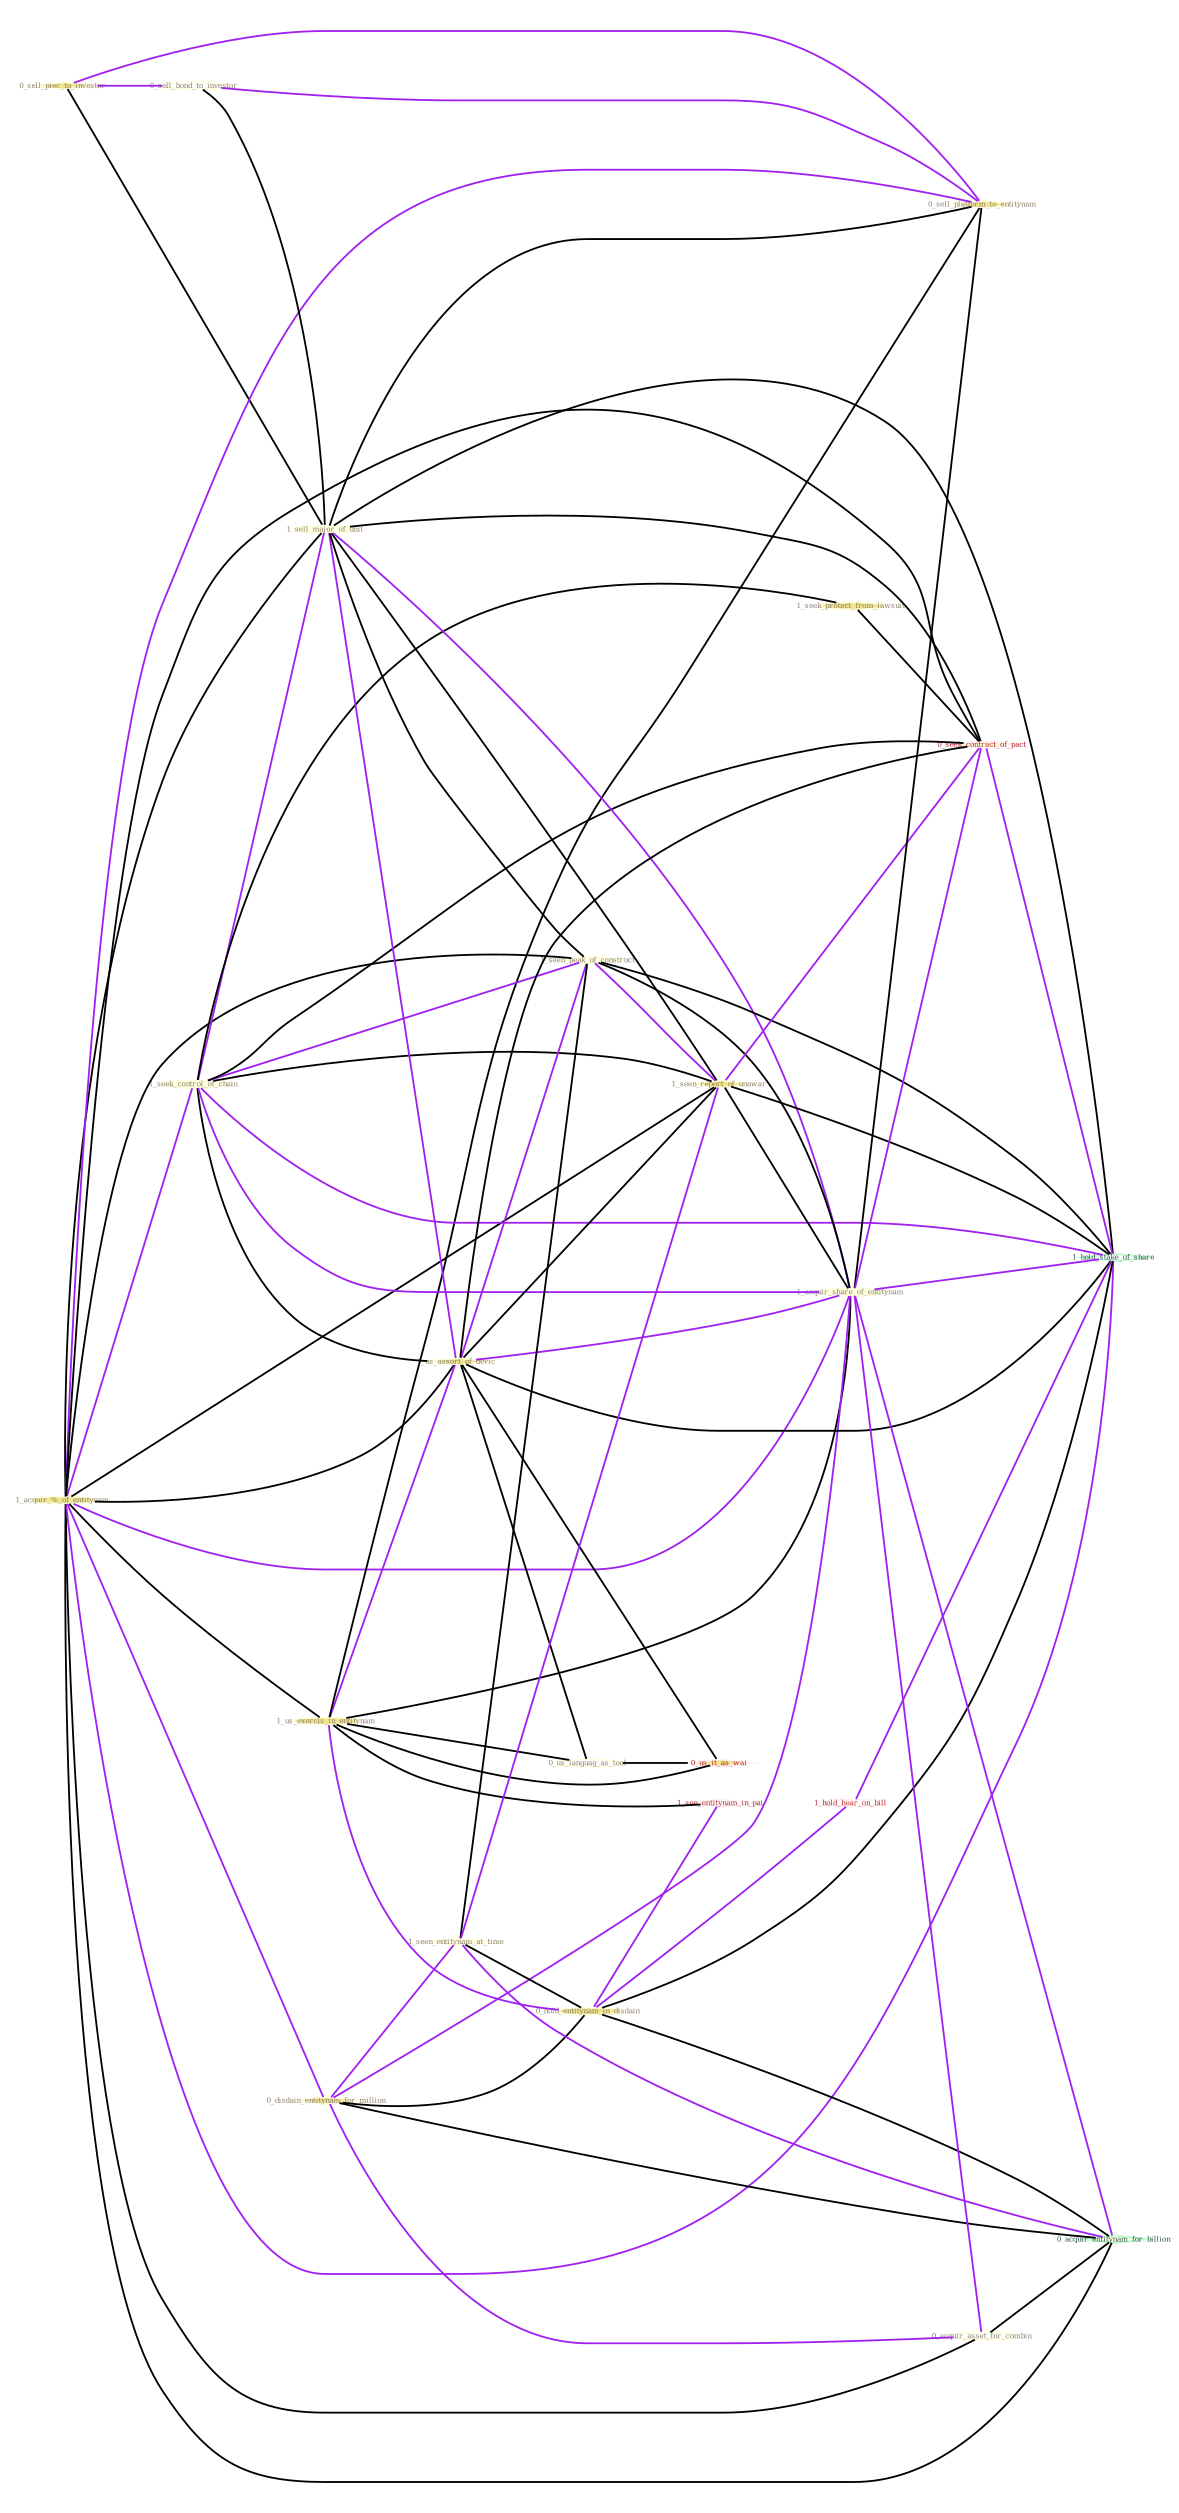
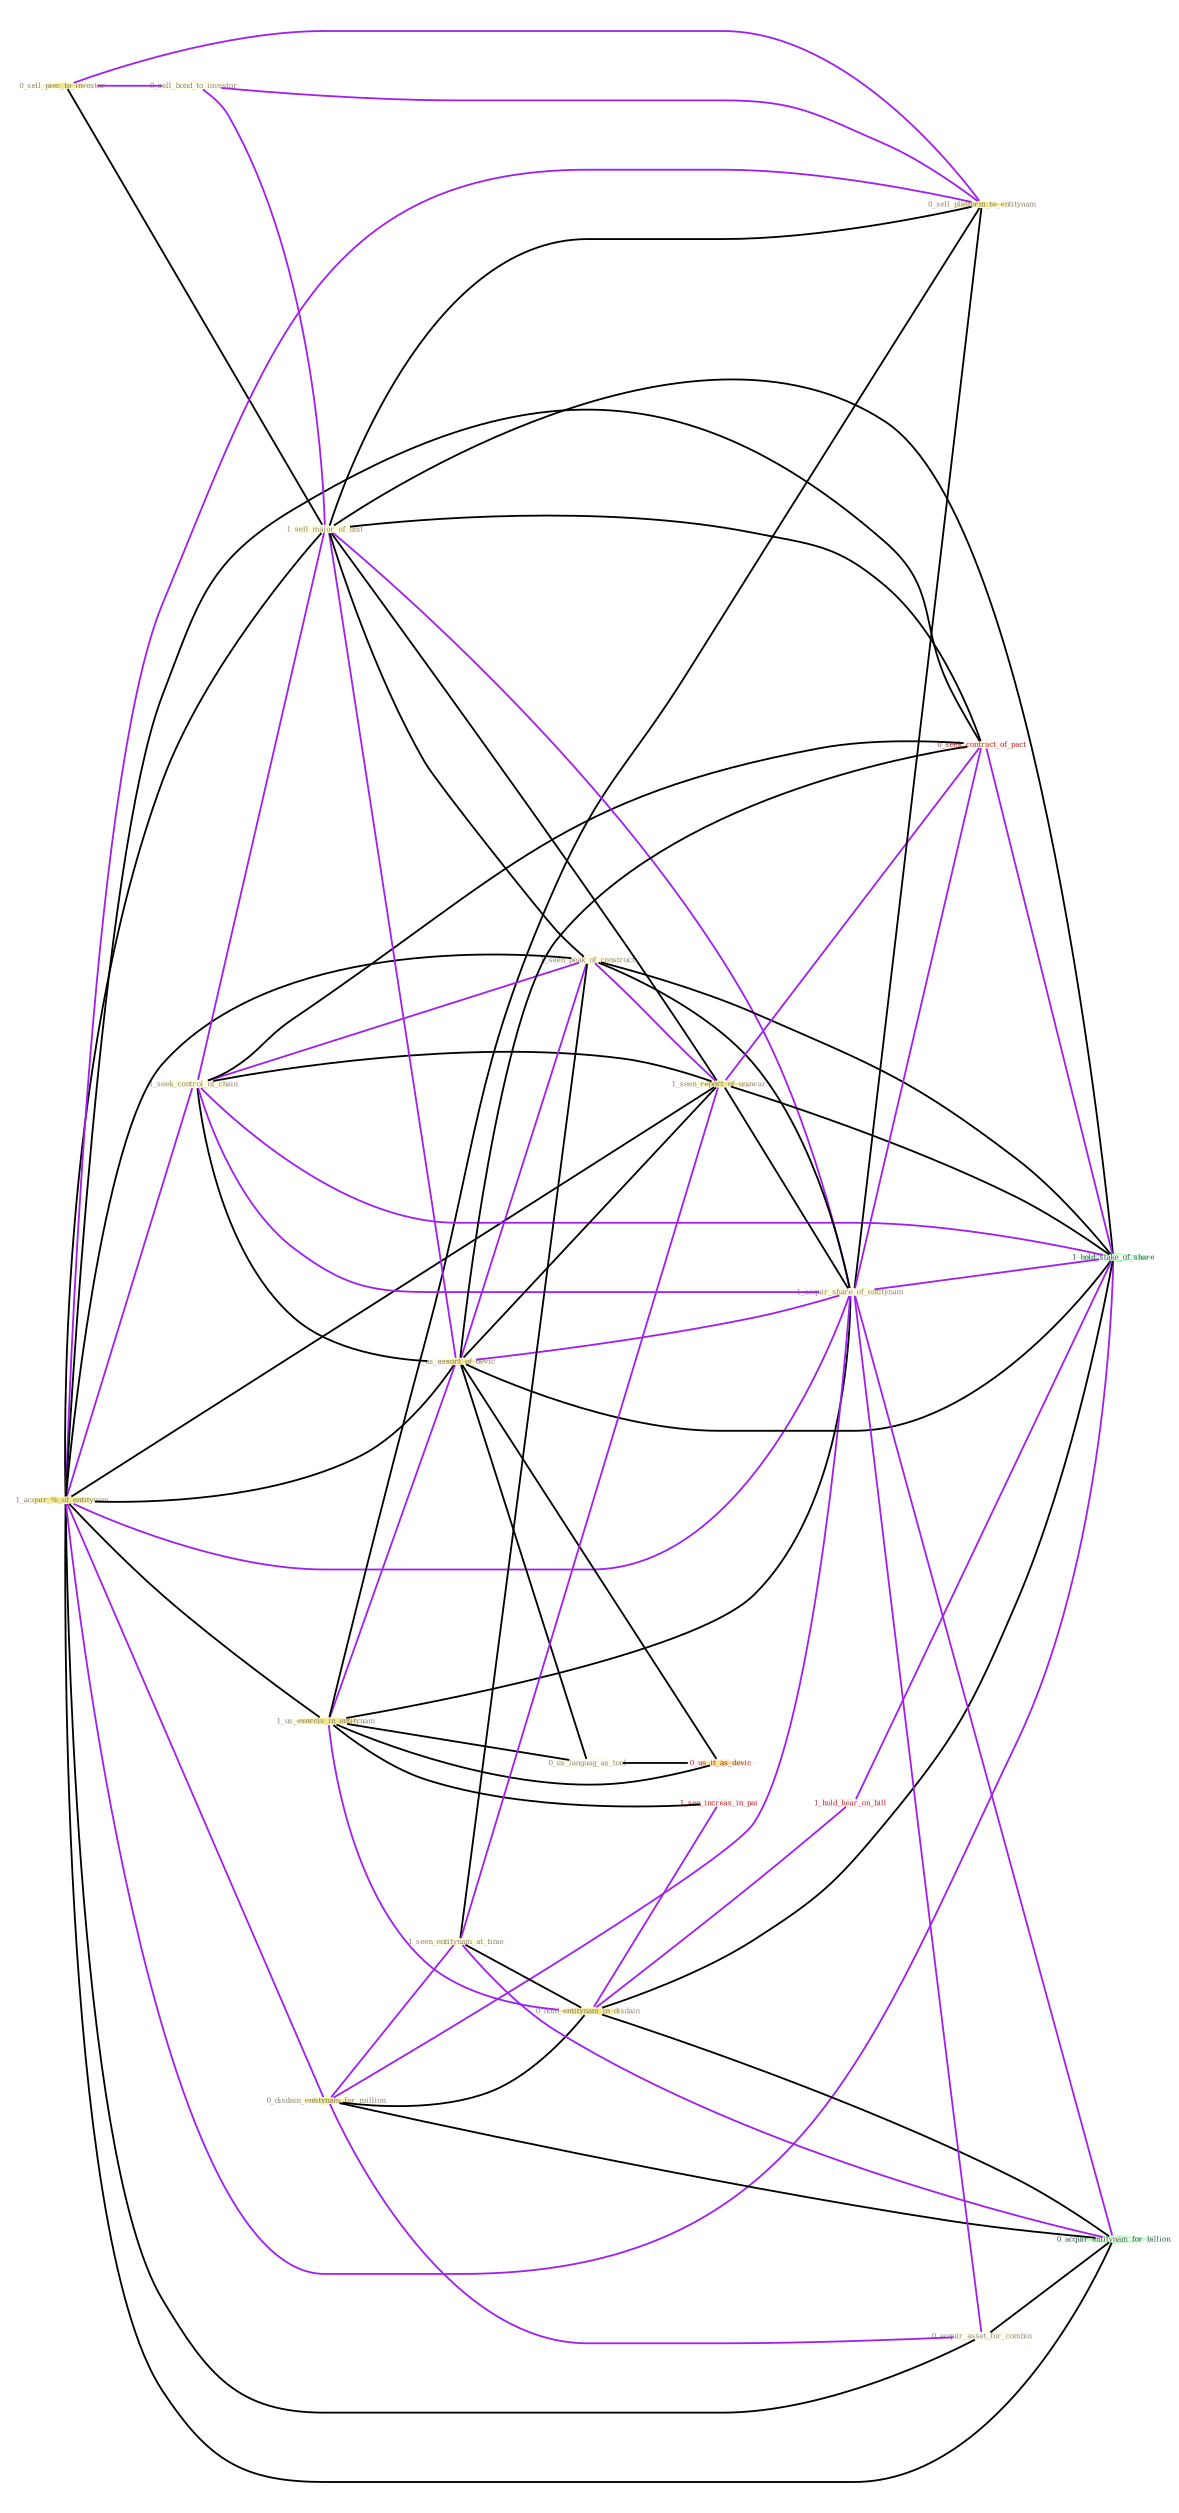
(295, 297) -> (295, 297)
(852, 606) -> none
(721, 1763) -> (721, 1763)
(721, 1803) -> (721, 1803)
